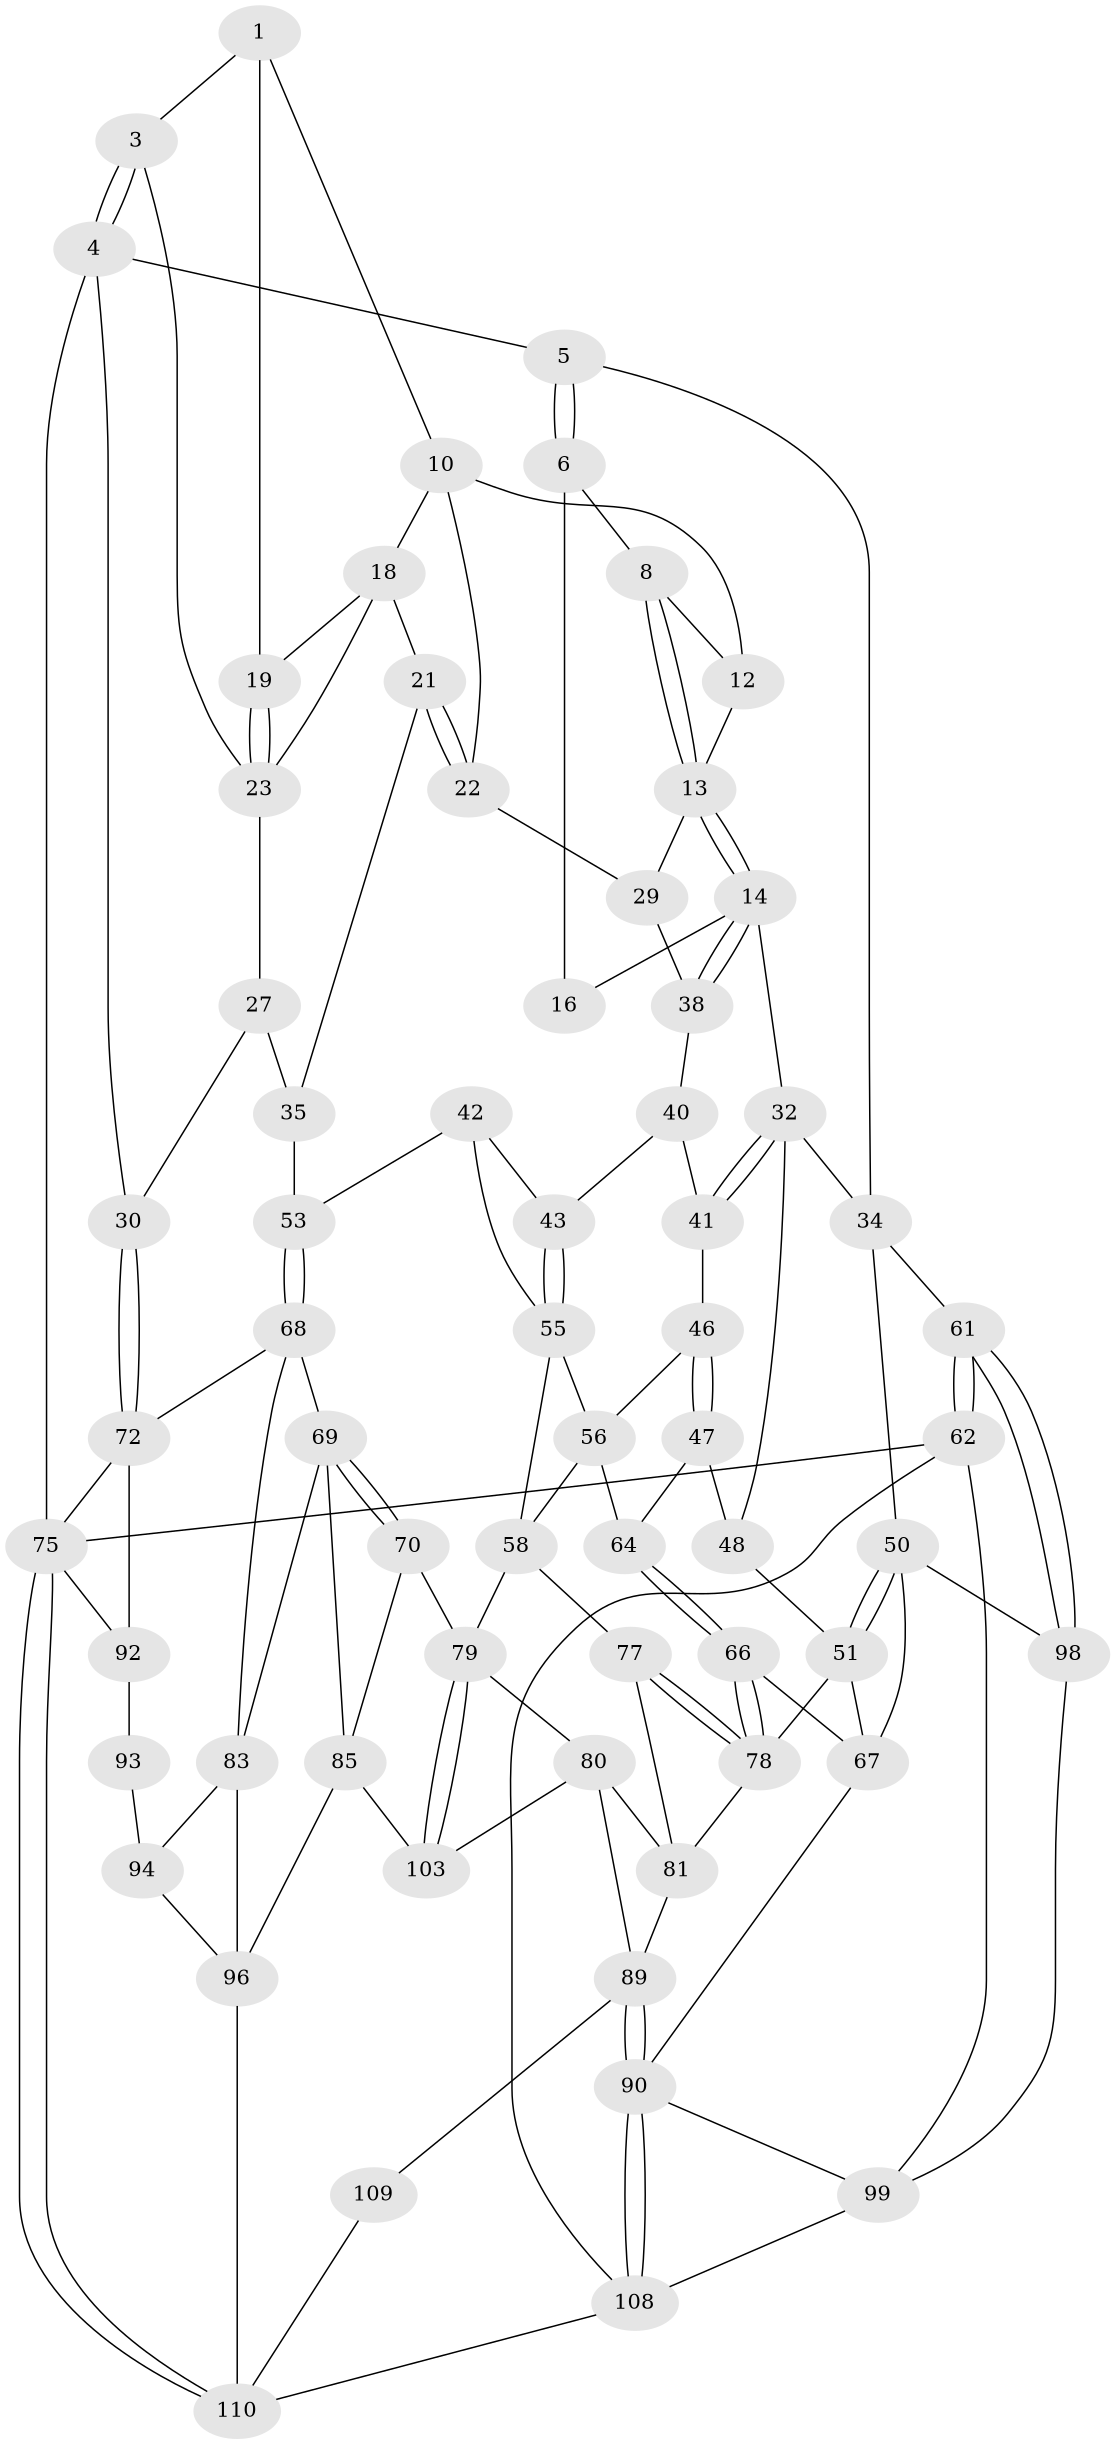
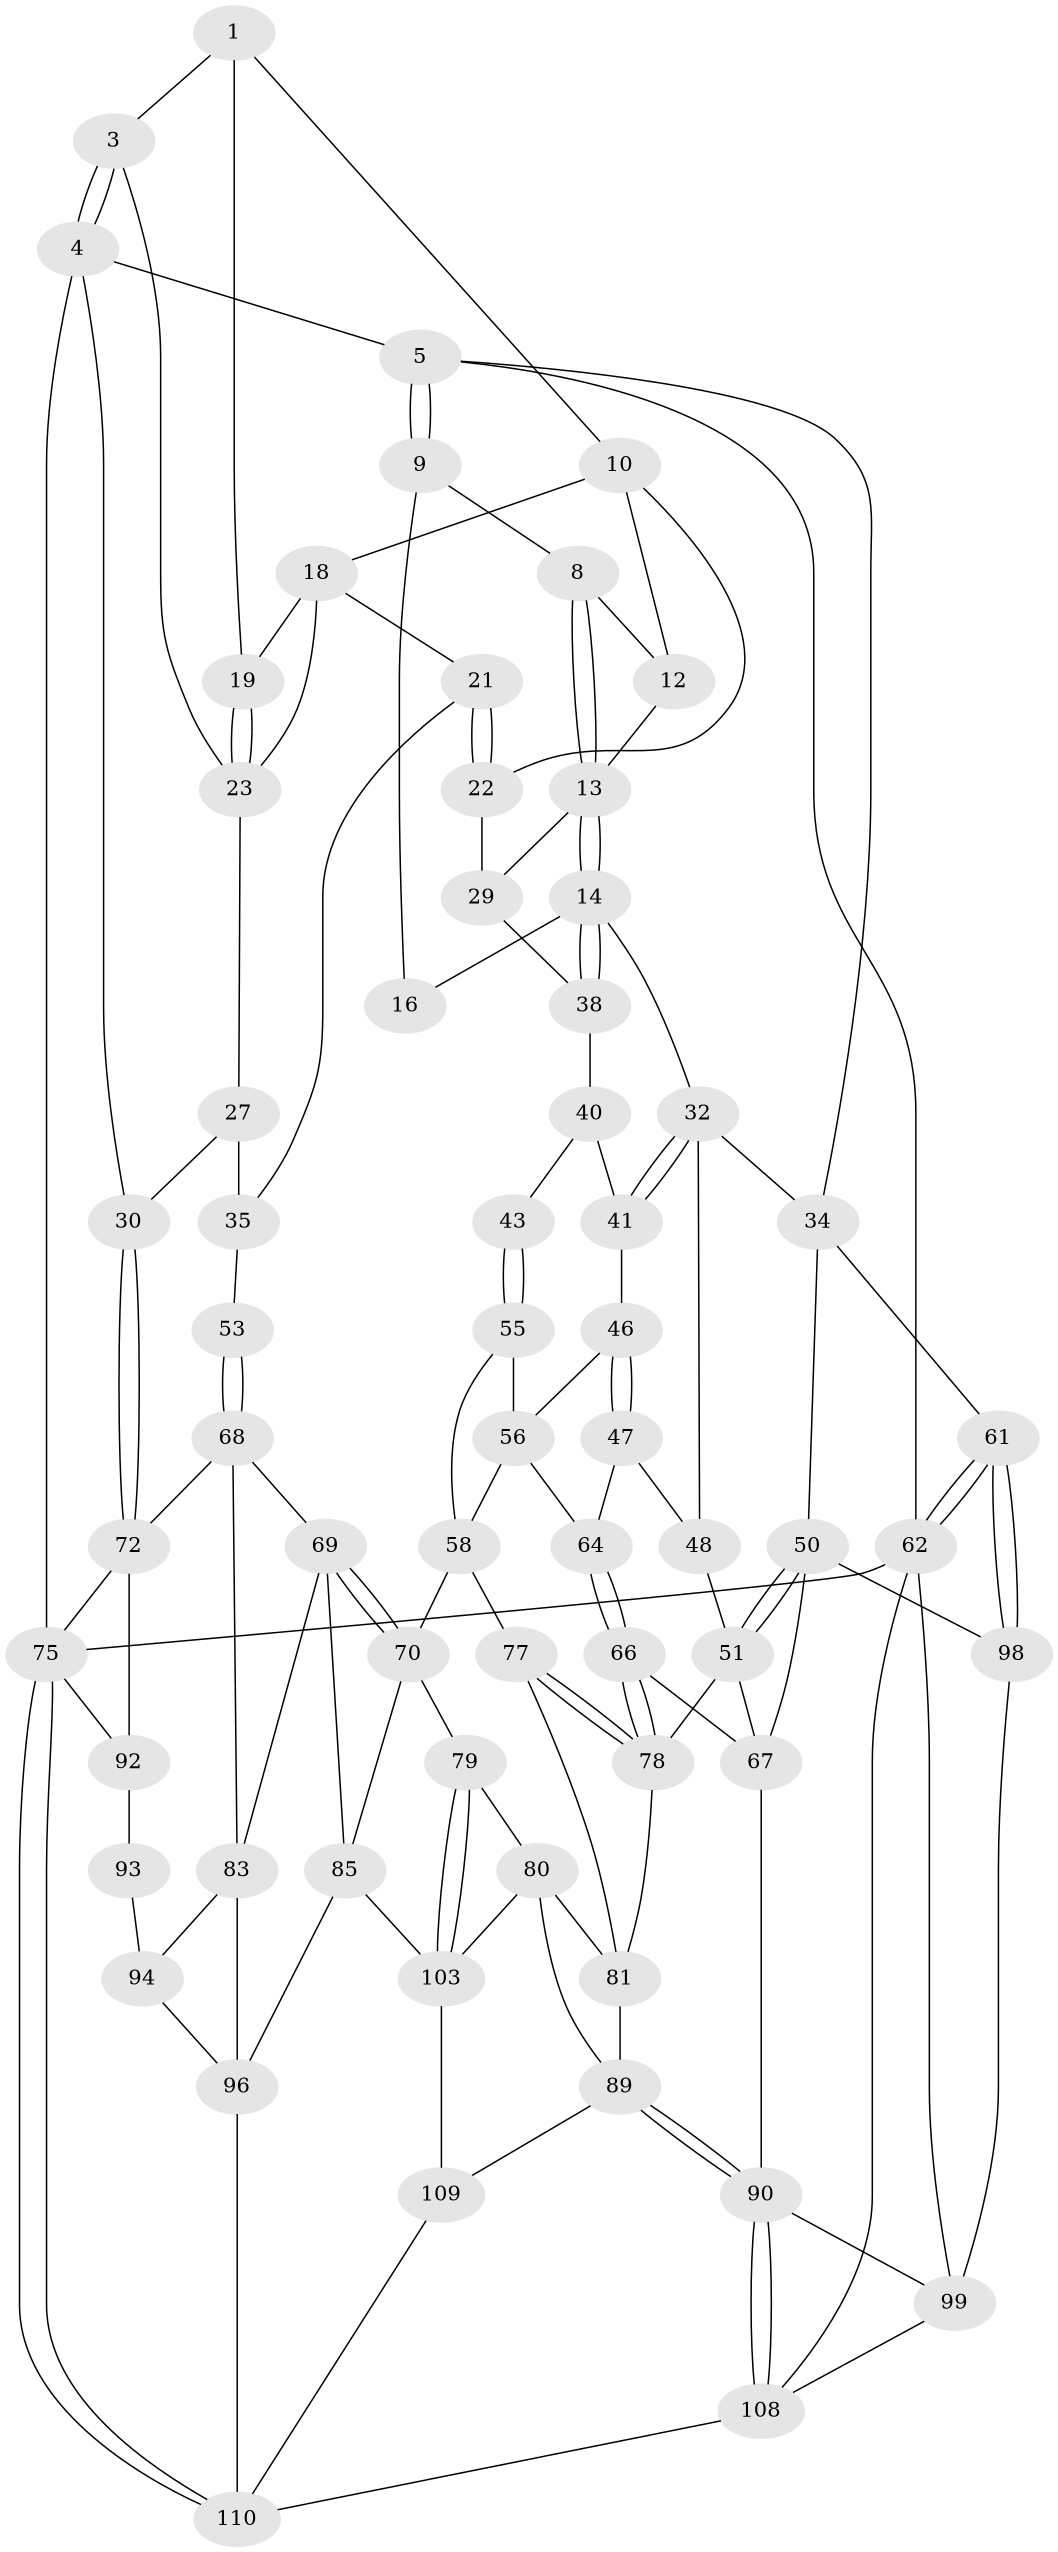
(565, 465) -> (420, 465)
none -> (817, 833)
(471, 1114) -> none
(491, 1600) -> (434, 1600)
none -> (441, 2087)
